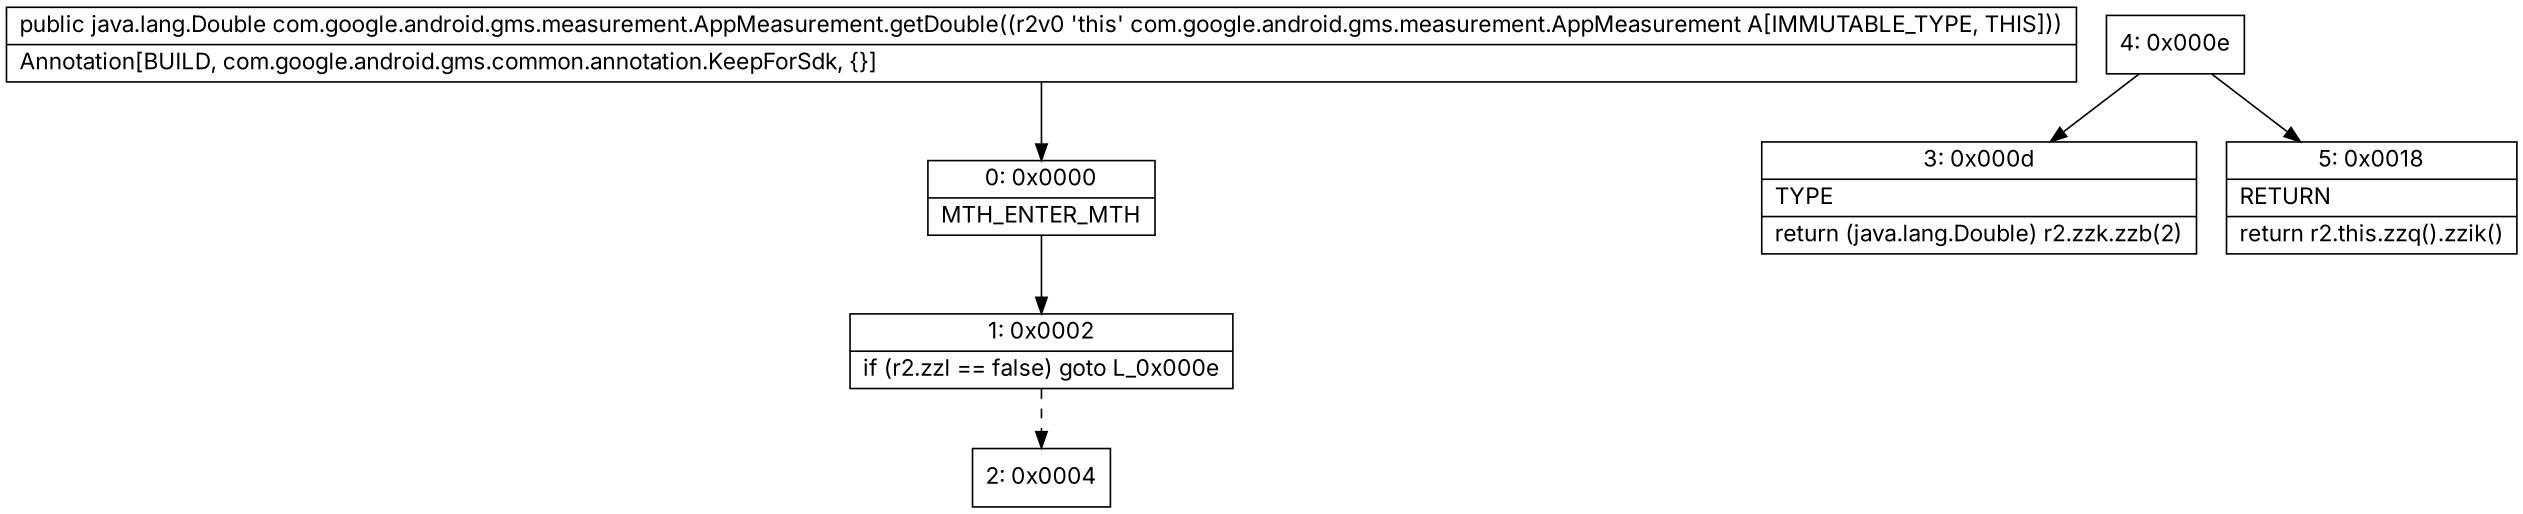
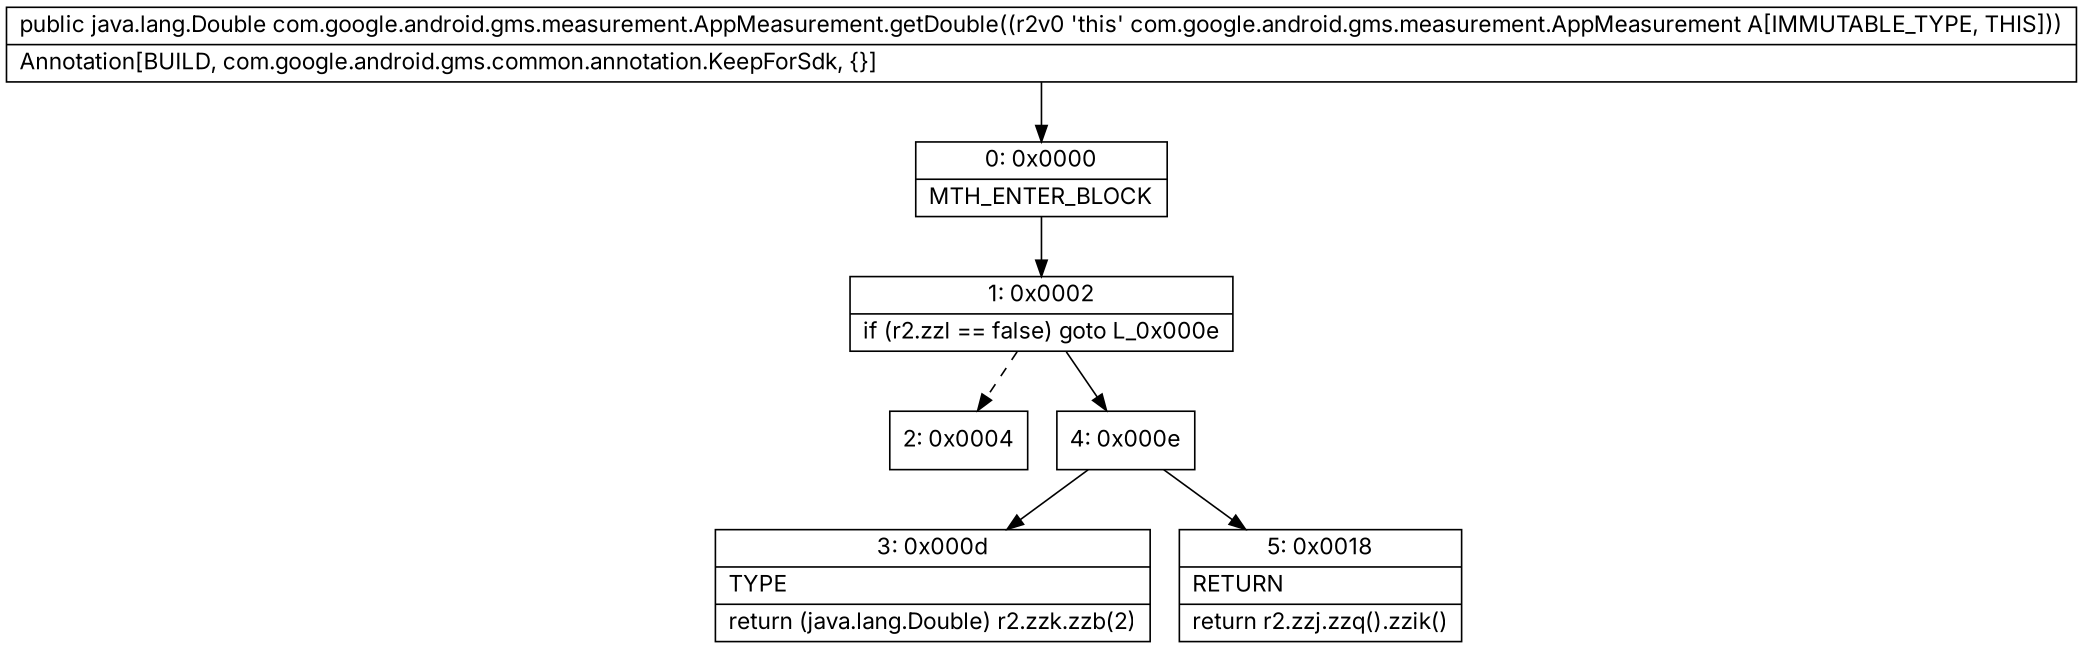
(1041, 216) -> (1041, 197)
(2372, 234) -> (1320, 622)
none -> (1082, 374)
